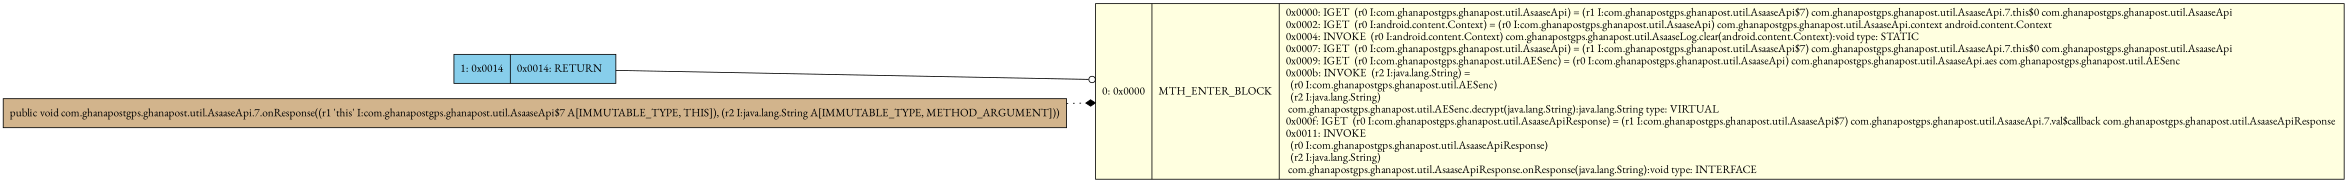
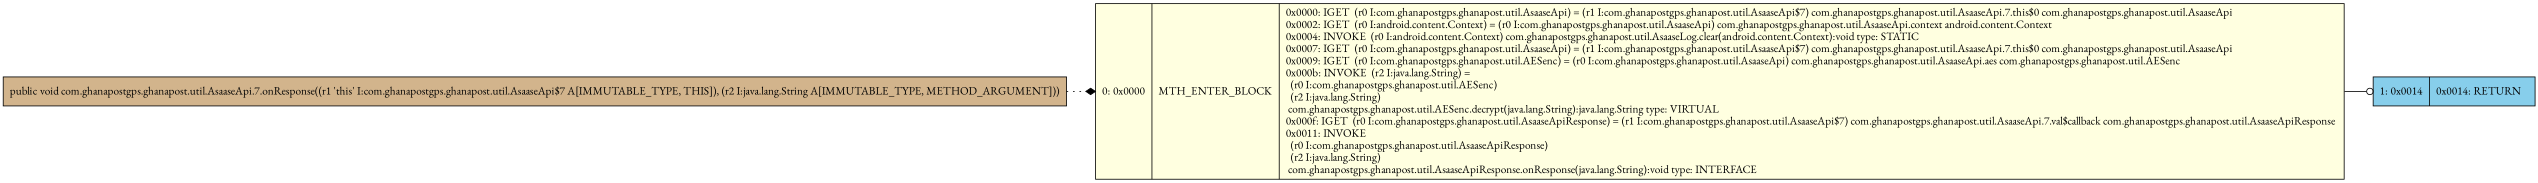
(852, 75) -> (2355, 91)
